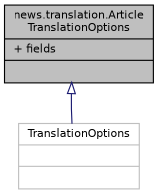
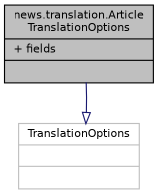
(71, 109) -> (87, 97)
